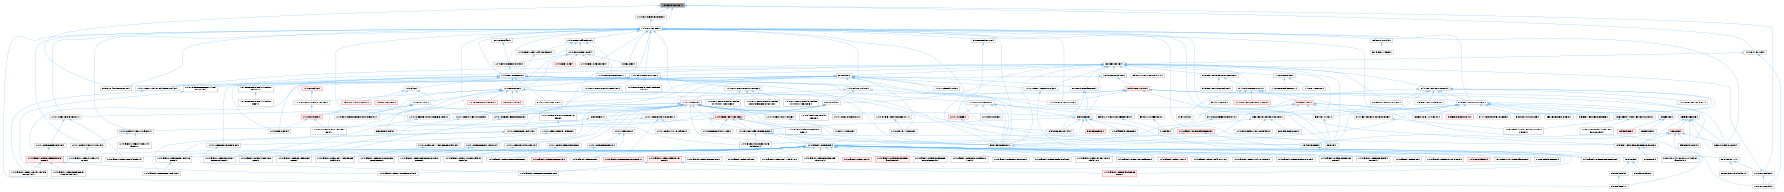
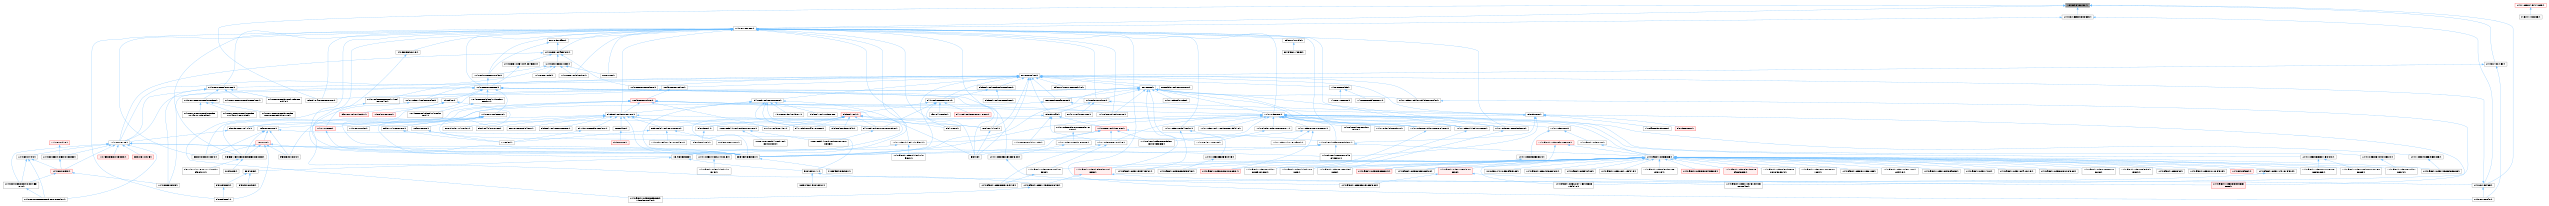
none -> (2361, 24)
none -> (558, 48)
(564, 64) -> (544, 76)
(453, 80) -> none
(529, 88) -> none
(853, 98) -> (178, 136)
(1402, 98) -> none
(691, 103) -> (1273, 115)
(735, 110) -> none
(887, 113) -> none
(780, 117) -> (2531, 5)
(1115, 117) -> (421, 129)
(1460, 117) -> (843, 129)
none -> (776, 129)
(804, 131) -> (1157, 143)
(1648, 131) -> none
(699, 150) -> (1621, 149)
(388, 152) -> (2012, 181)
(47, 153) -> (1197, 164)
(463, 159) -> (2401, 171)
(857, 159) -> (1701, 171)
(1173, 159) -> (1979, 171)
(58, 167) -> (845, 195)
none -> (35, 193)
